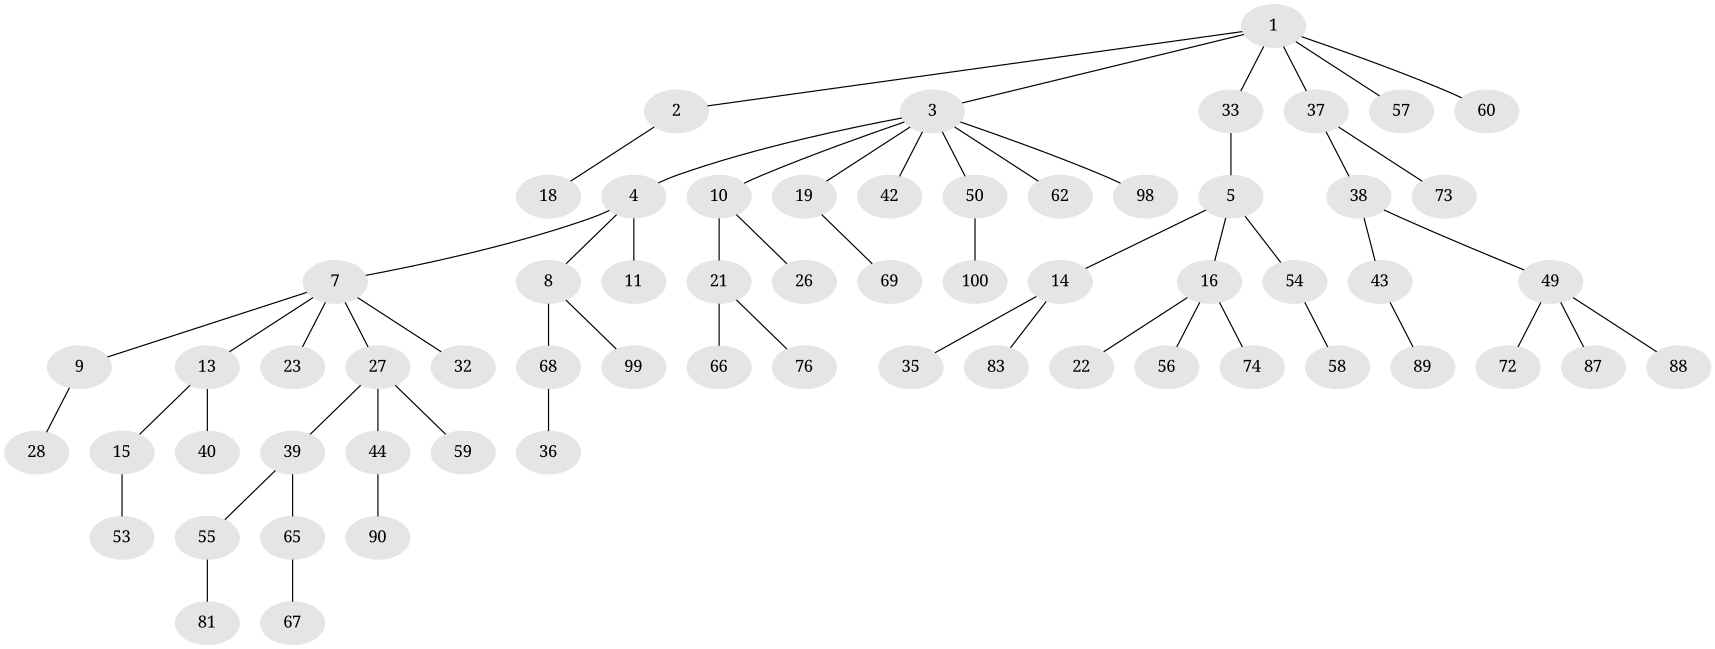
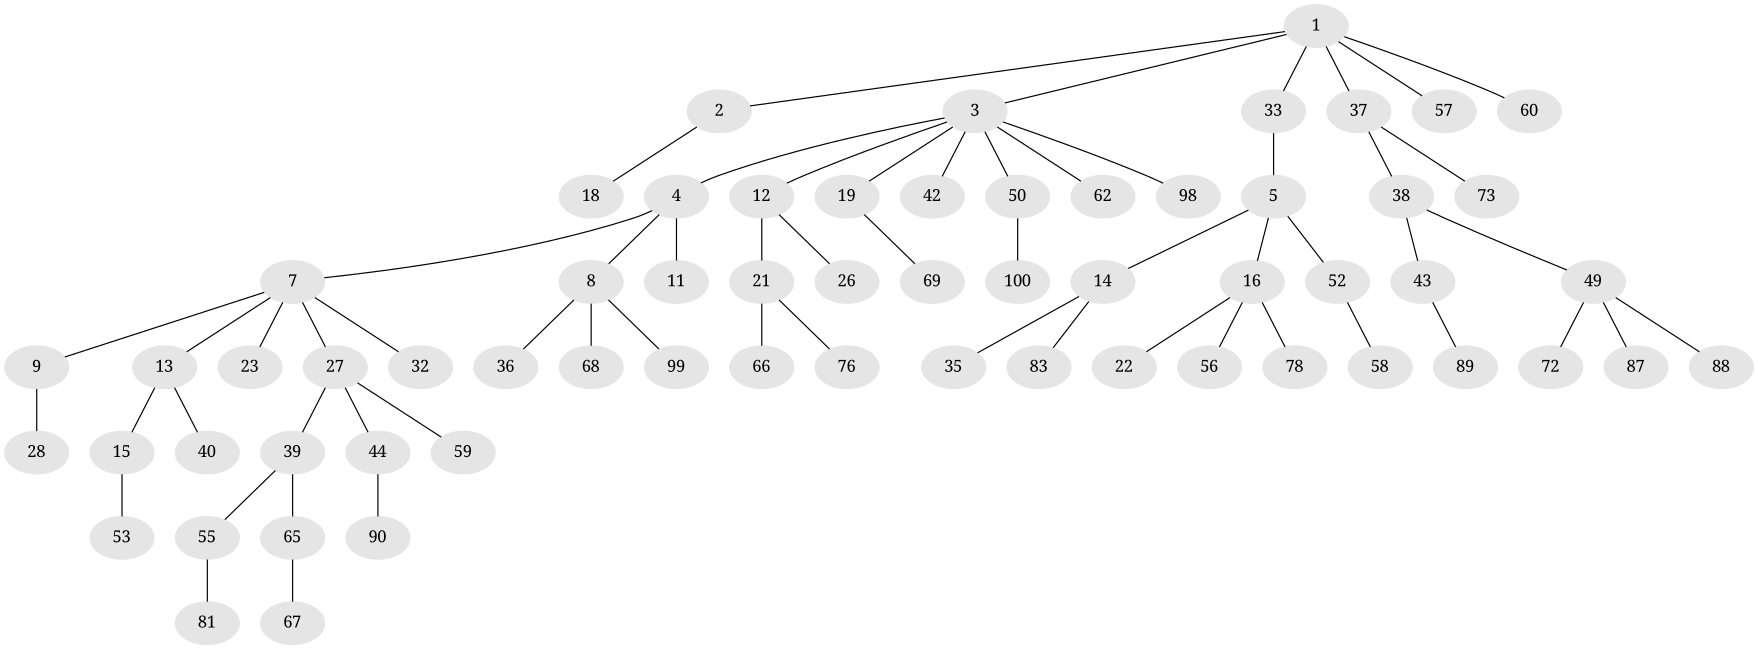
(719, 197) -> (762, 197)
(1295, 282) -> (1338, 282)
(1252, 367) -> (1295, 367)
(549, 410) -> (549, 324)
